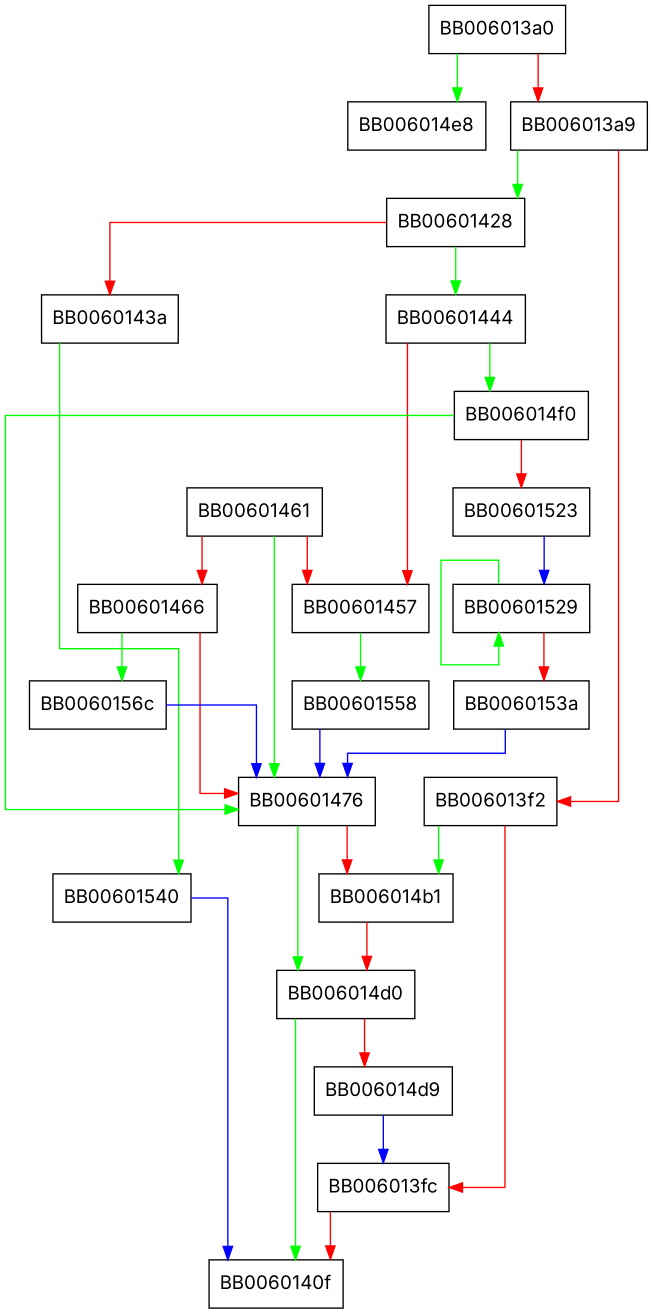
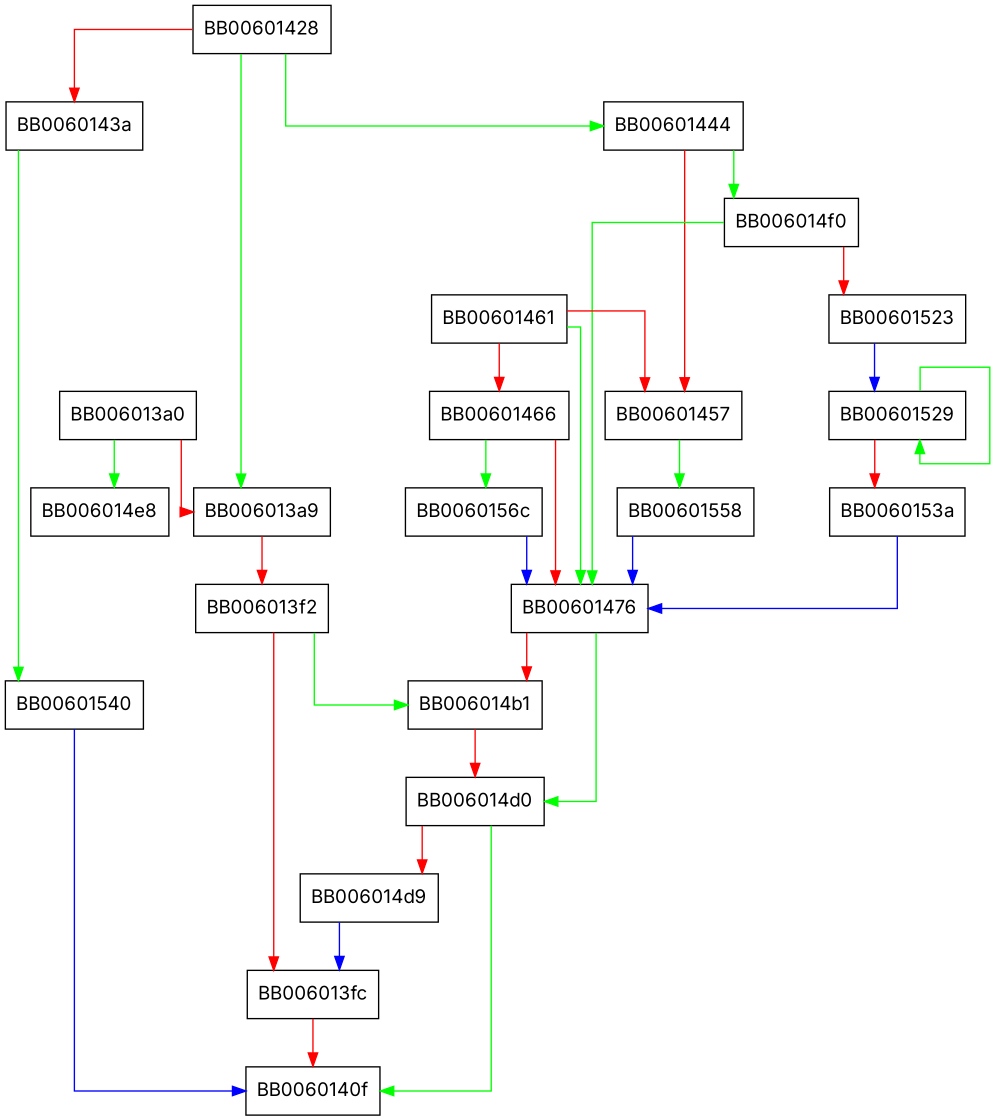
(518, 167) -> (241, 264)
